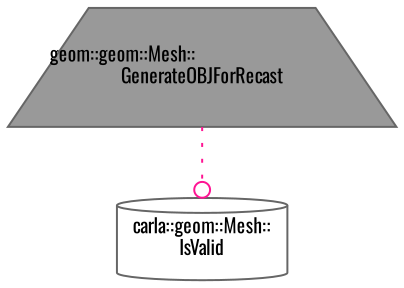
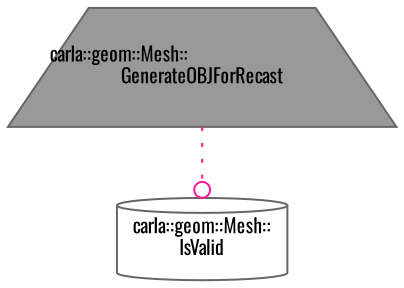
(202, 67) -> (202, 67)
